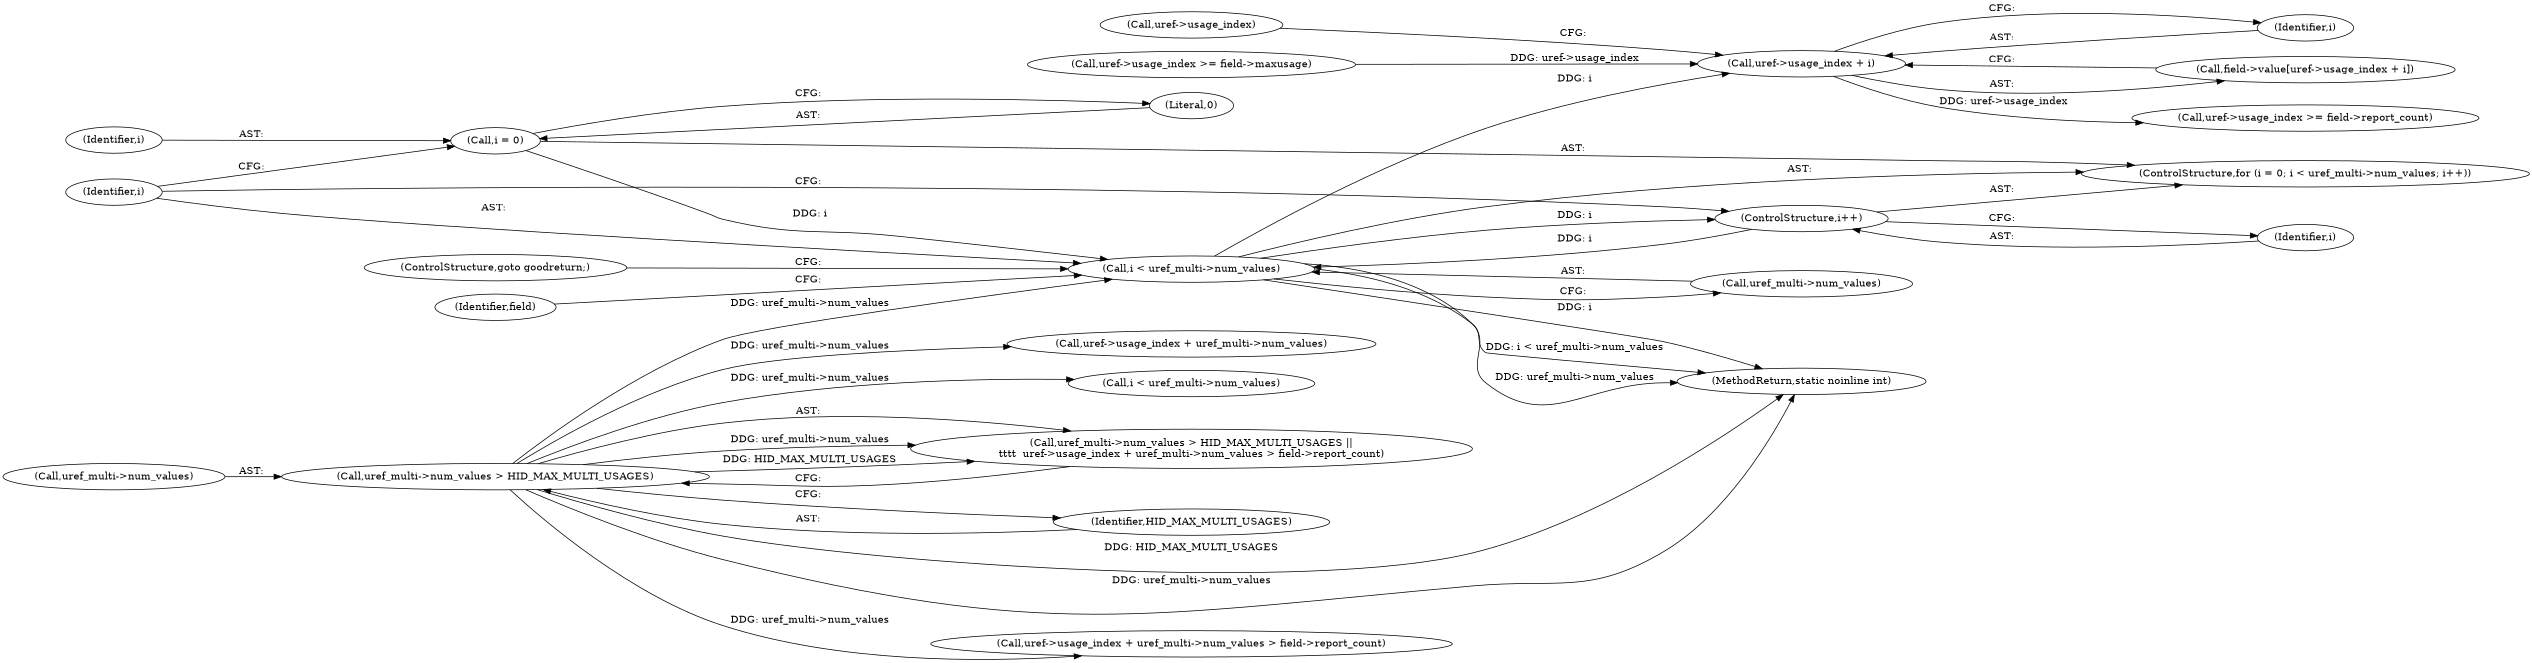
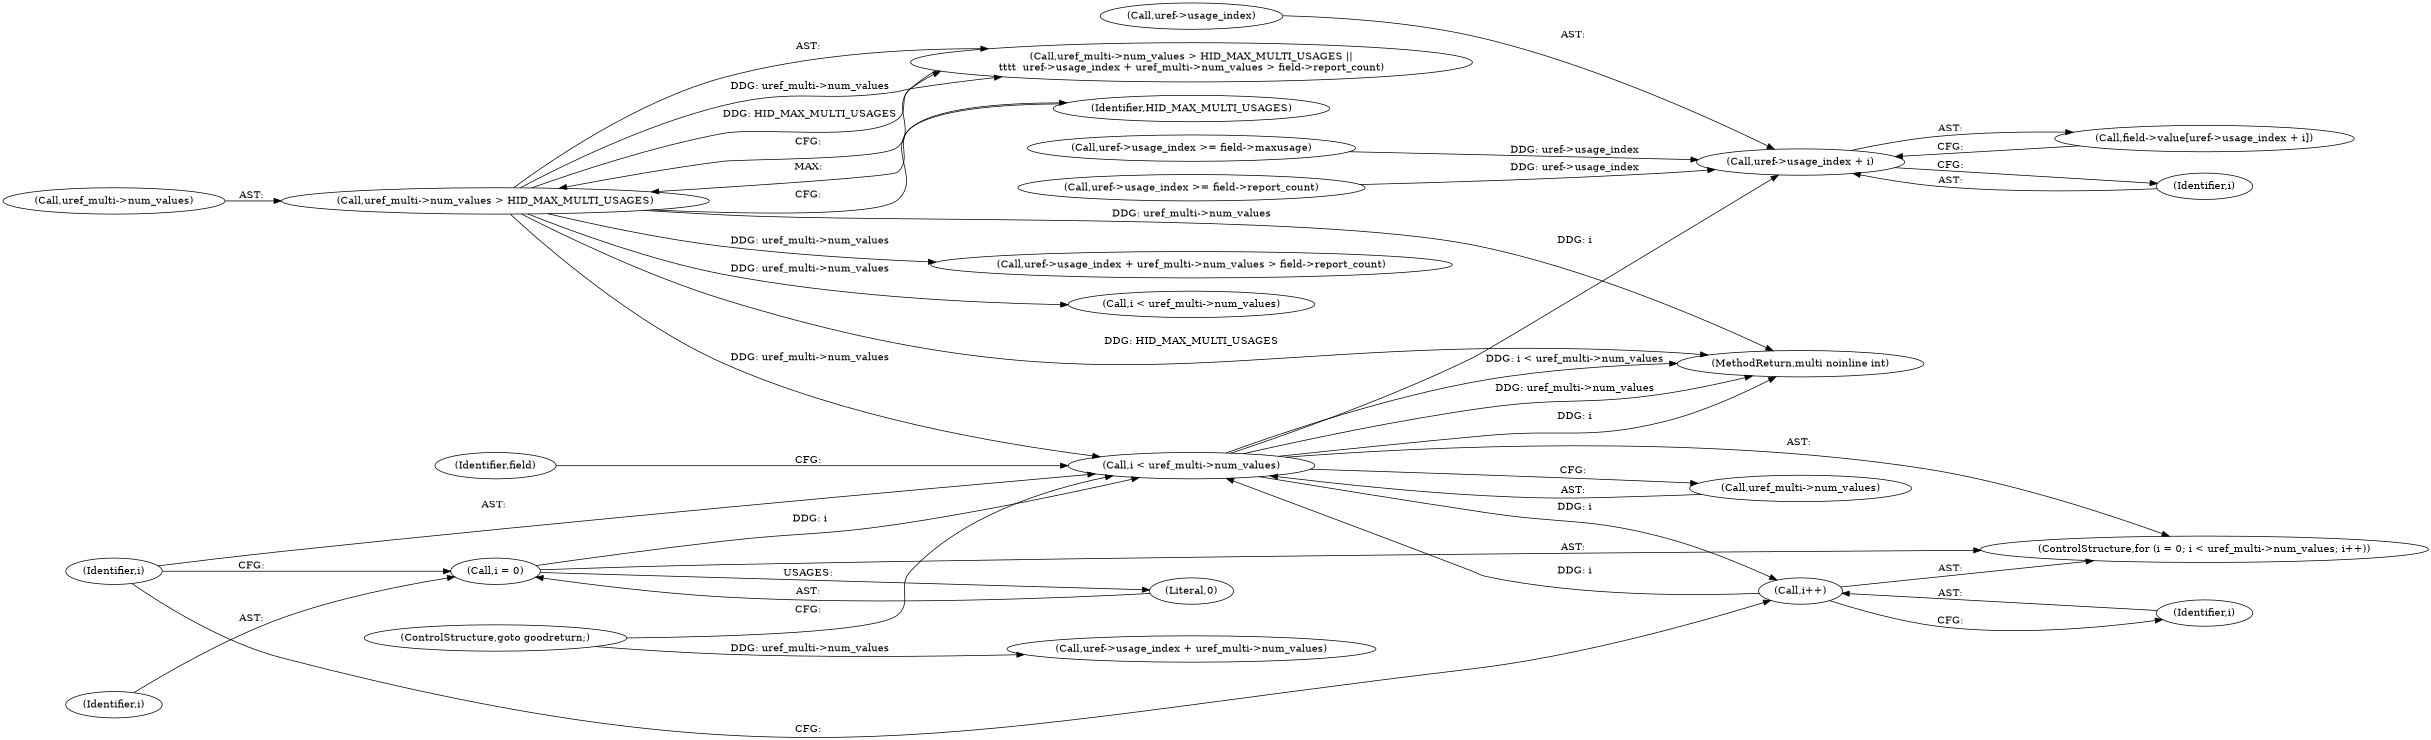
(1575, 33) -> (1575, 35)
(810, 94) -> (810, 573)
(1982, 113) -> (1534, 179)
(1802, 219) -> (1801, 591)
(750, 364) -> (806, 656)
(1802, 381) -> (1801, 364)
(810, 519) -> (810, 167)
